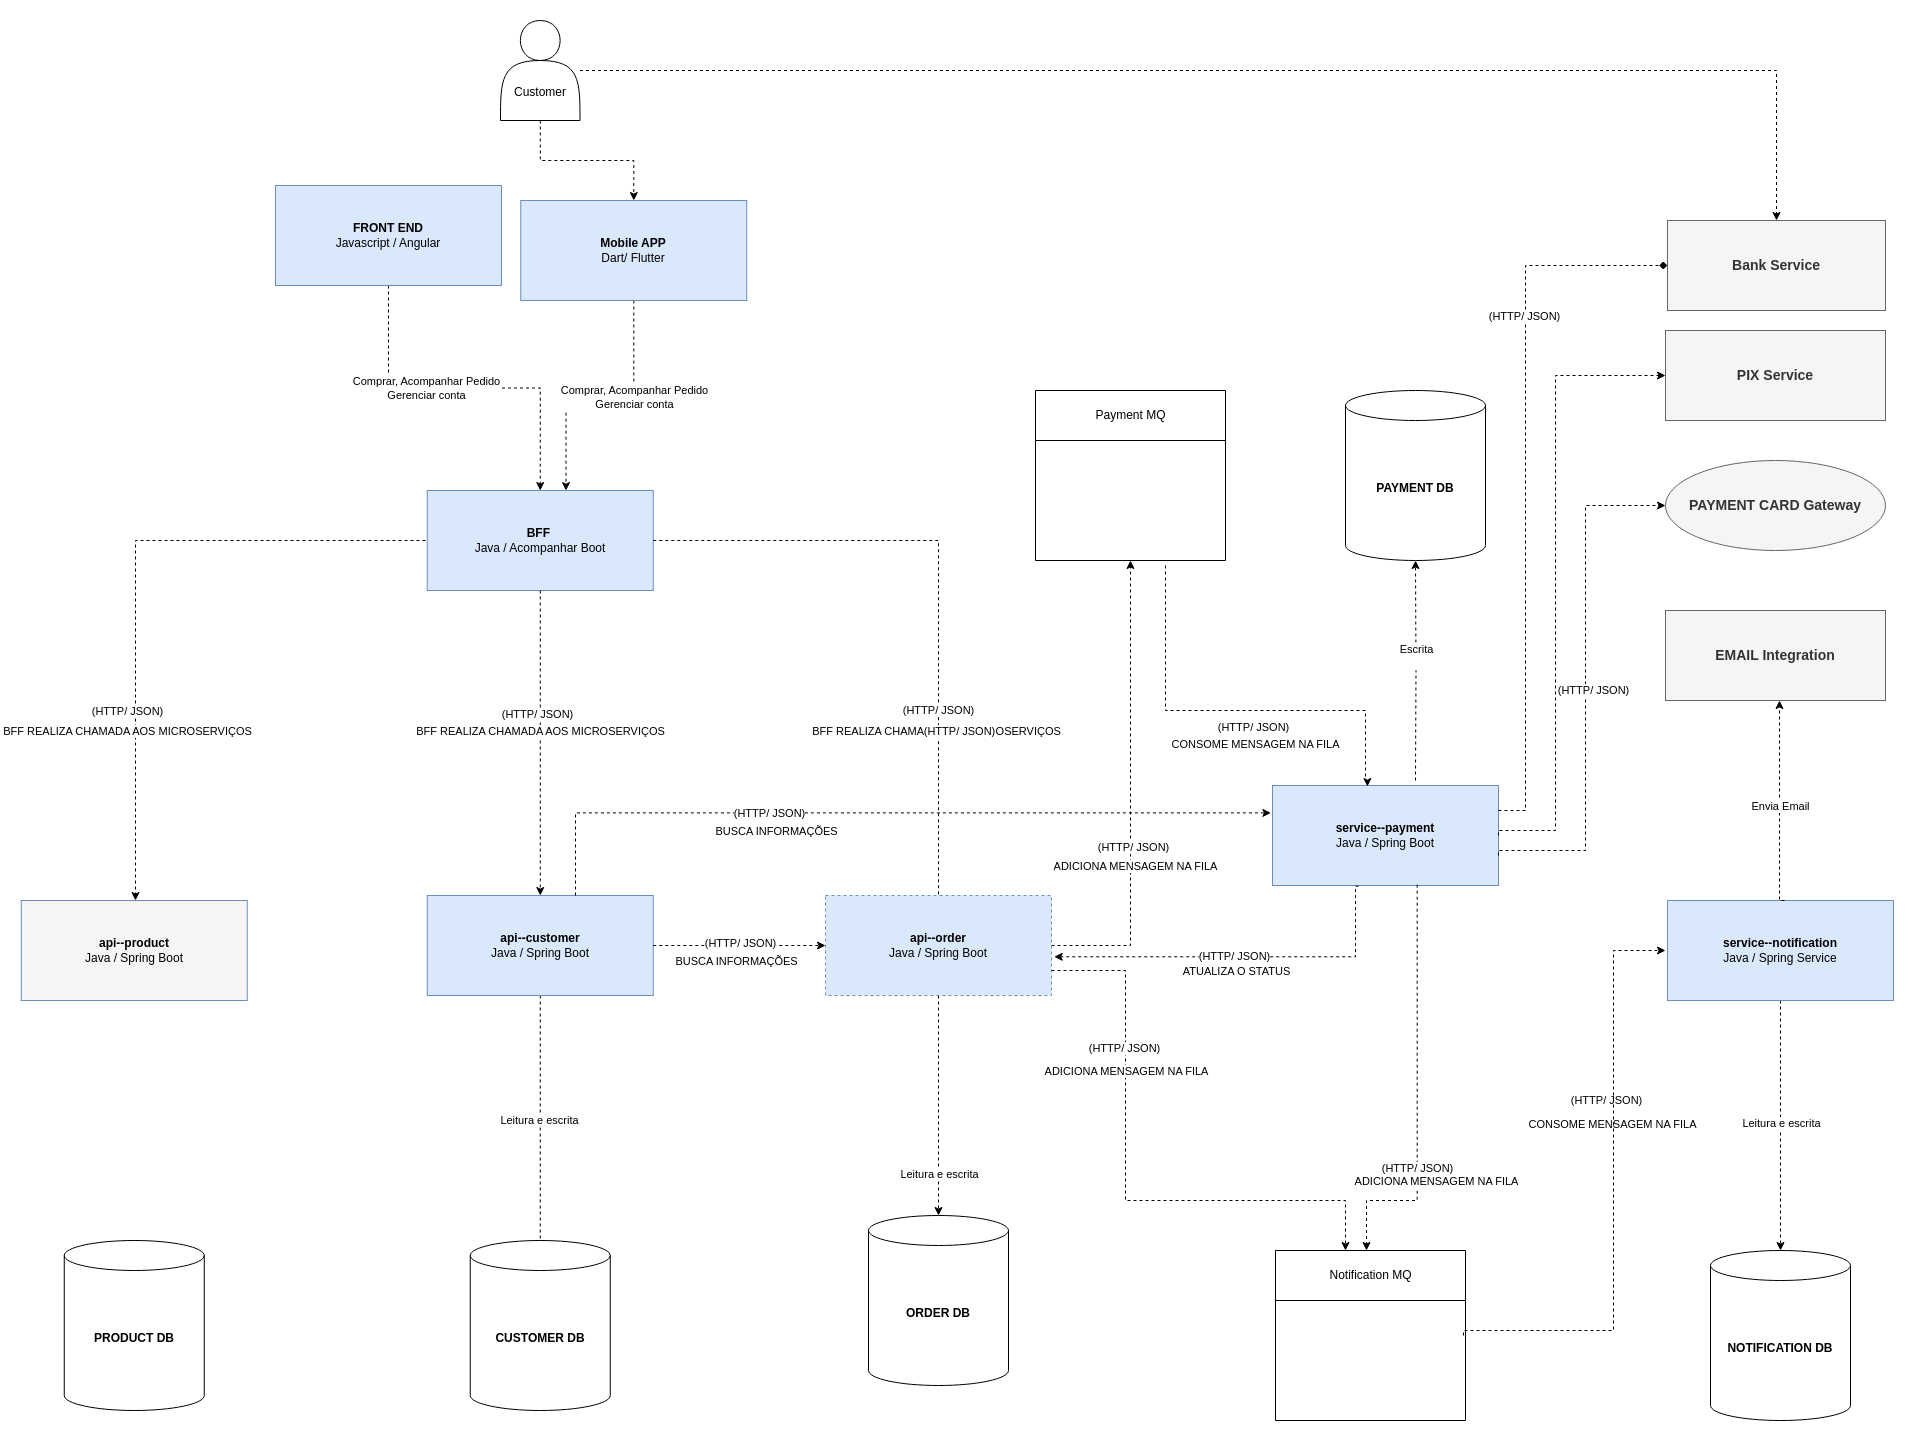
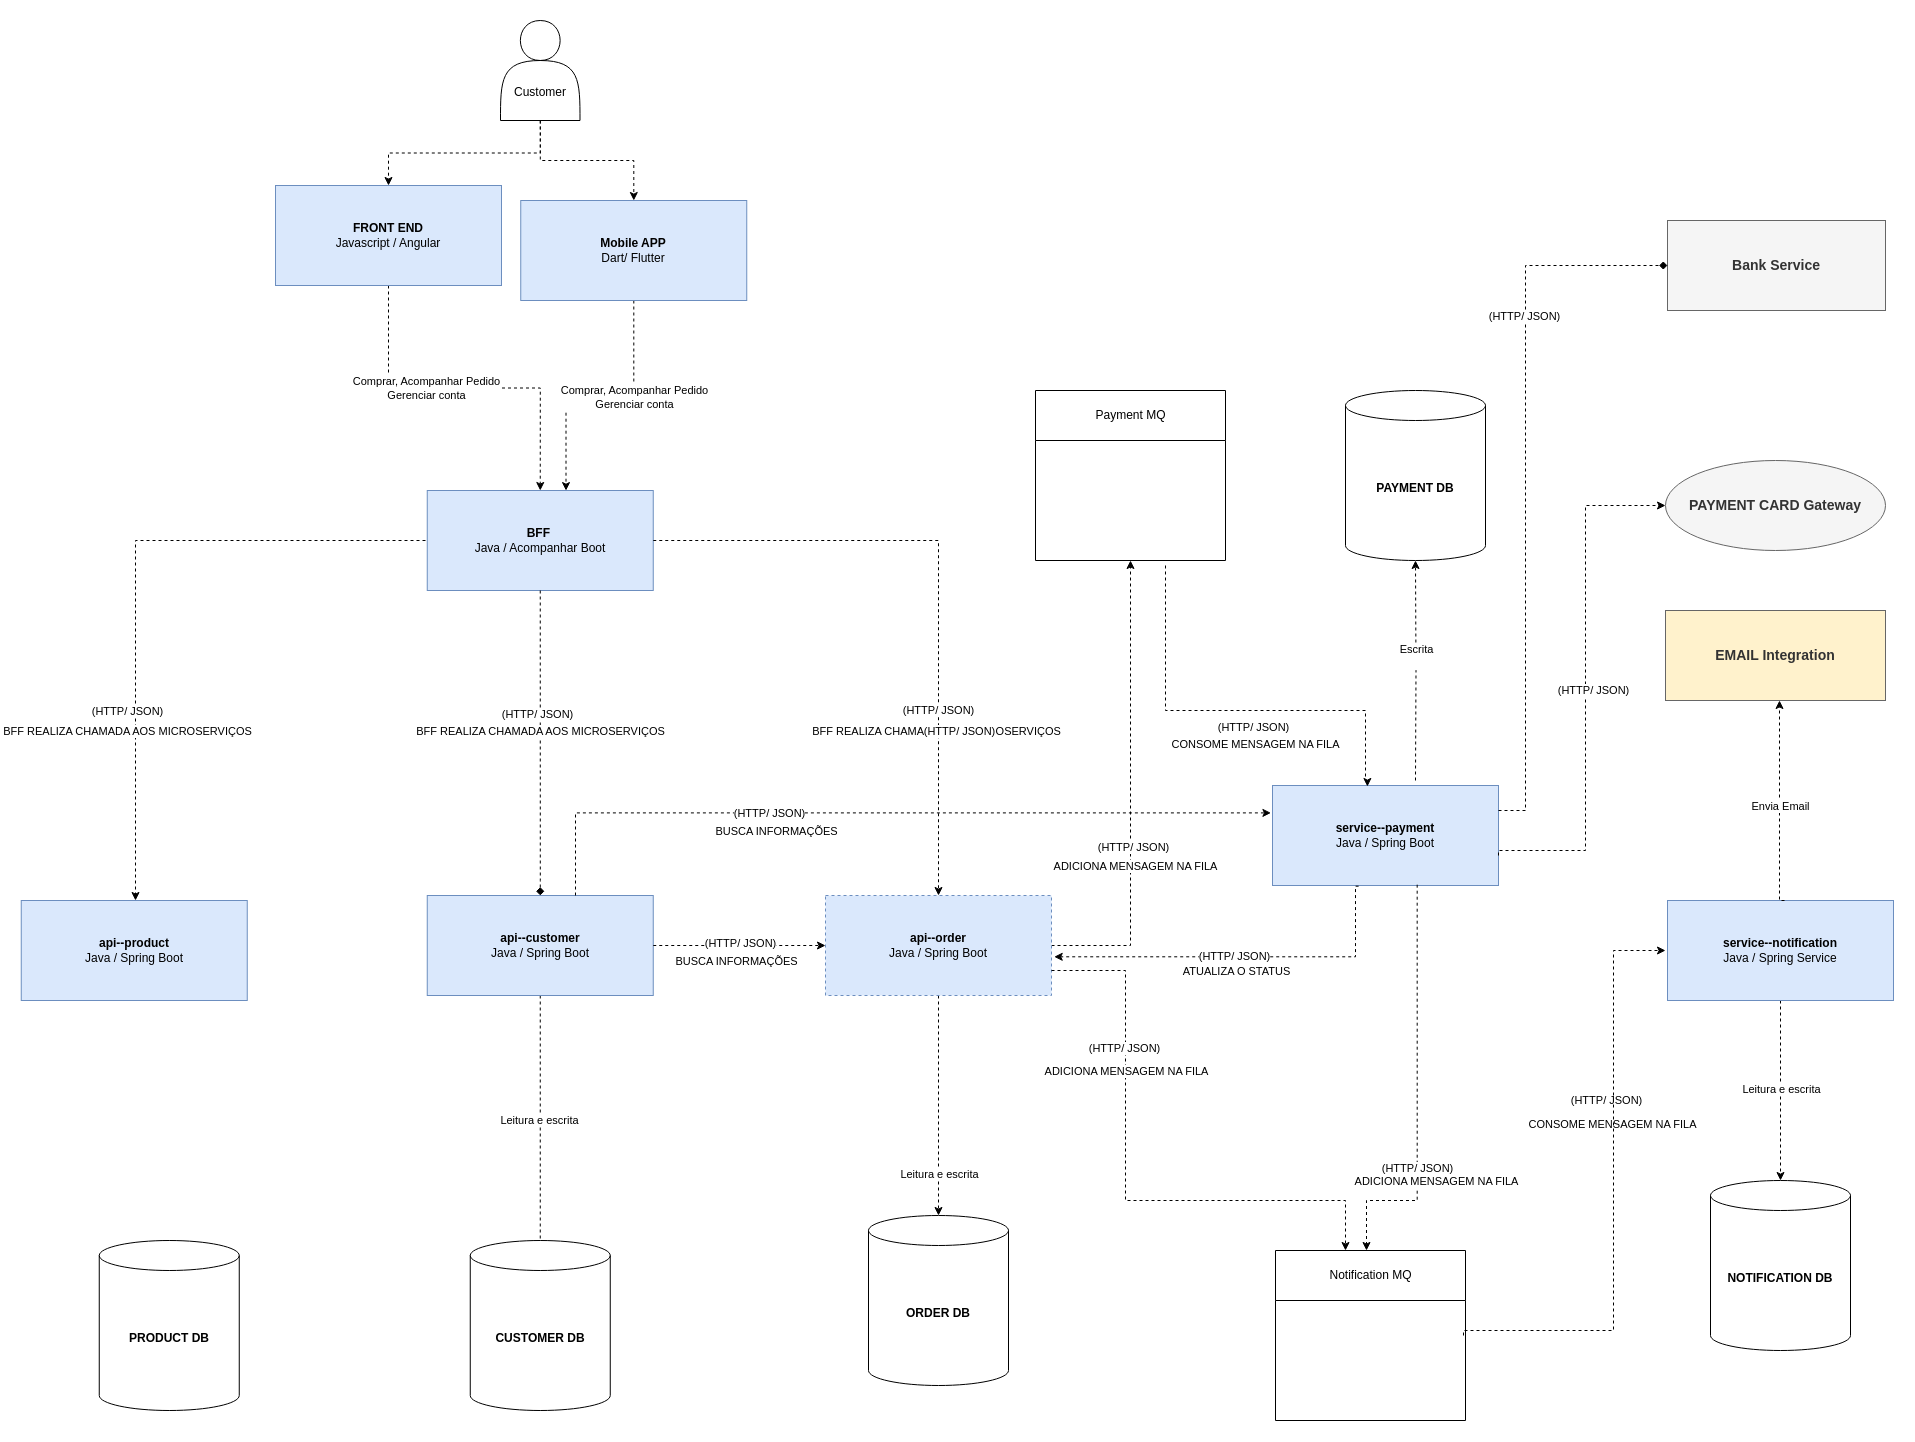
(1249, 71) -> (450, 153)
(1776, 376) -> none
(1556, 583) -> none
(1776, 656) -> (1776, 656)
(540, 887) -> (540, 886)
(939, 890) -> (939, 887)
(134, 951) -> (134, 951)
(134, 1326) -> (169, 1326)
(1781, 1336) -> (1781, 1266)
